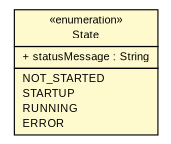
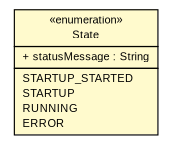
(64, 79) -> (78, 79)
